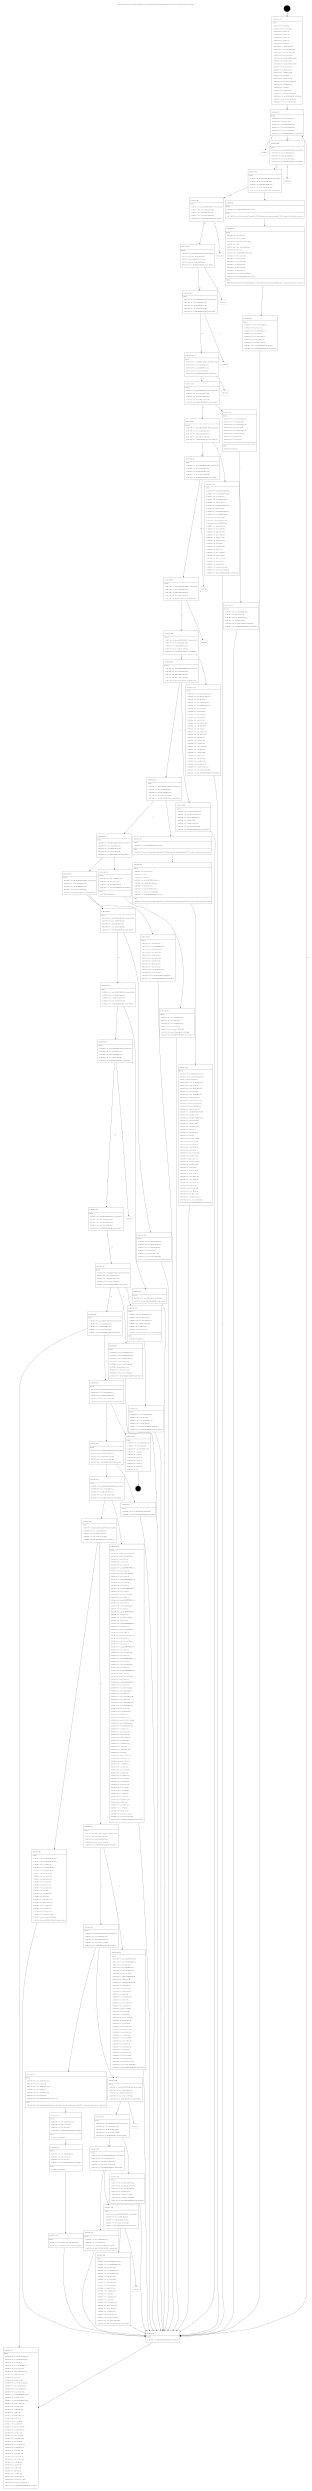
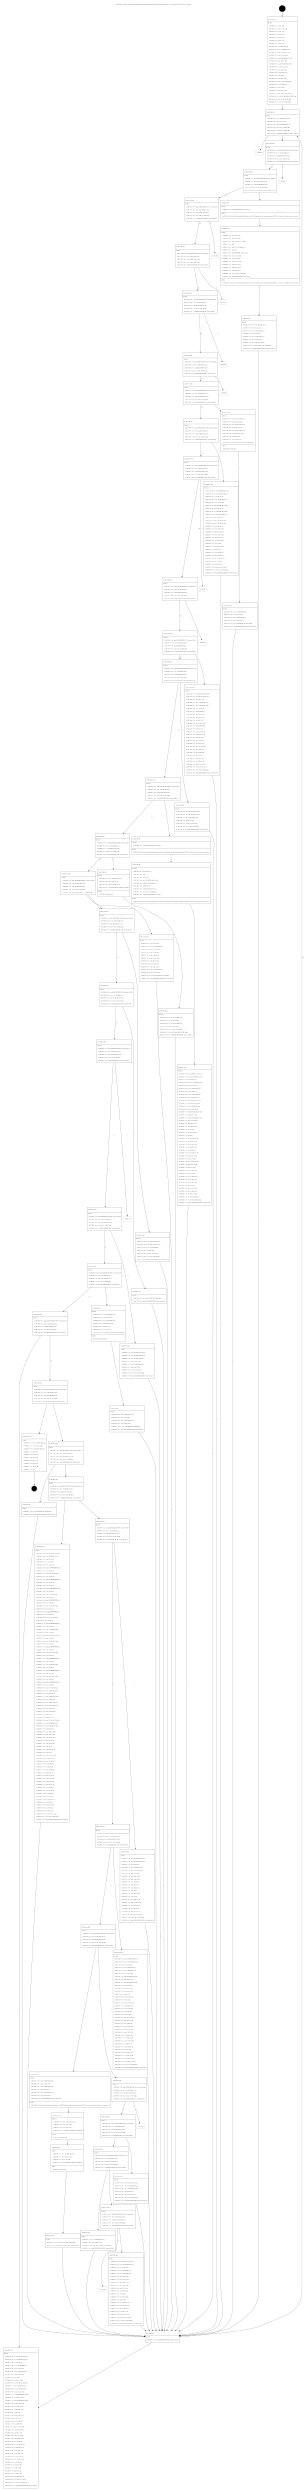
(124, 1314) -> (127, 1285)
